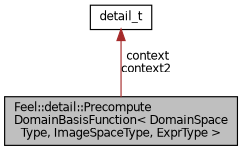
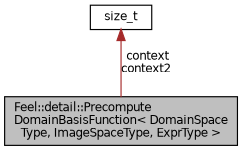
(121, 17) -> (121, 17)
